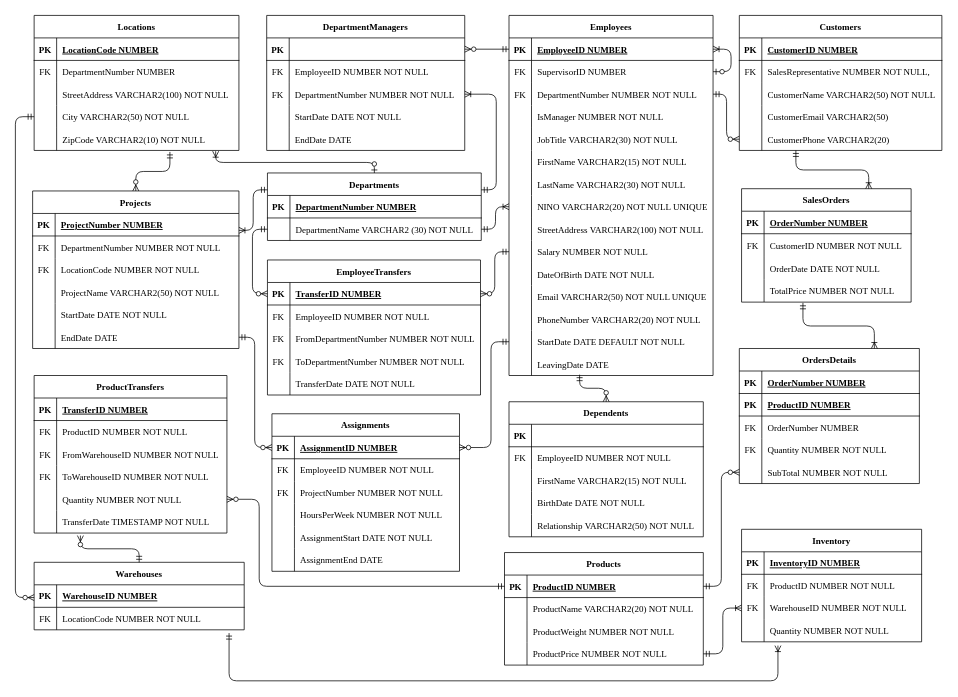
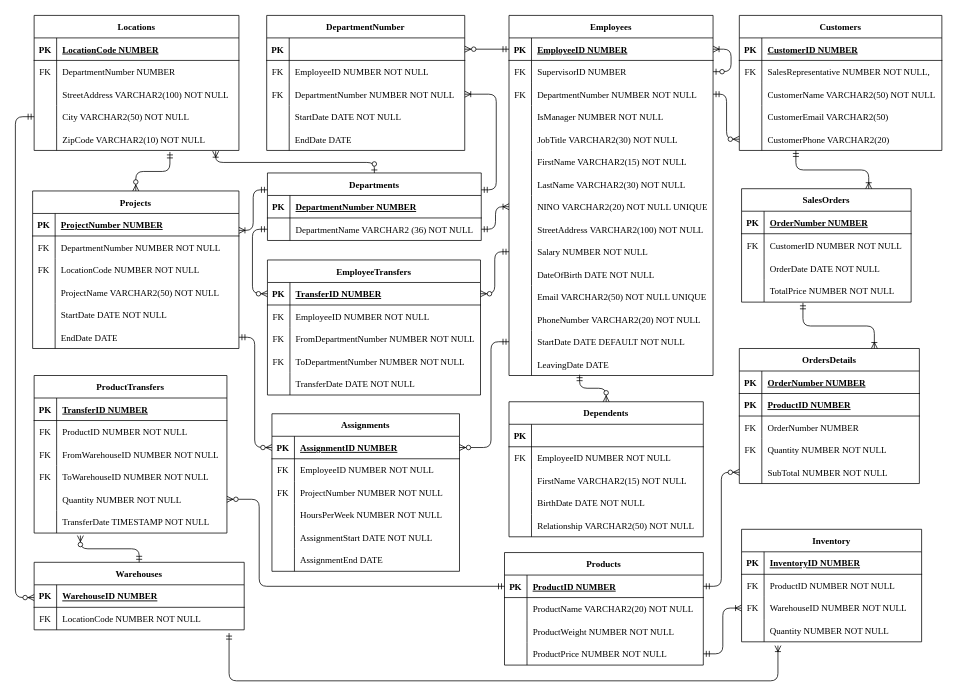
(365, 27) -> (365, 27)
(384, 230) -> (384, 230)
